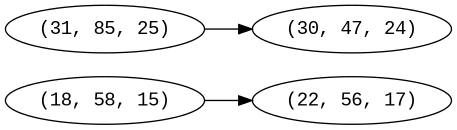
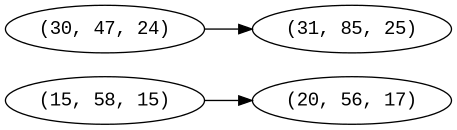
(222, 29) -> (222, 29)
(105, 100) -> (105, 100)
(352, 100) -> (352, 100)
